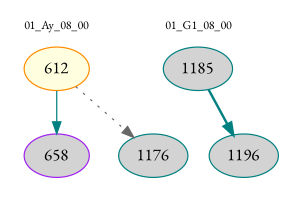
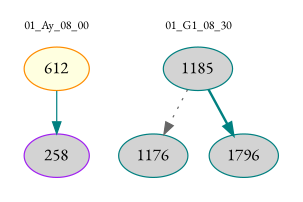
(199, 26) -> (199, 26)
(92, 101) -> (179, 107)
(57, 156) -> (57, 156)
(244, 156) -> (244, 156)
